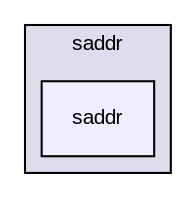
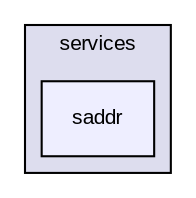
(98, 45) -> (98, 45)
